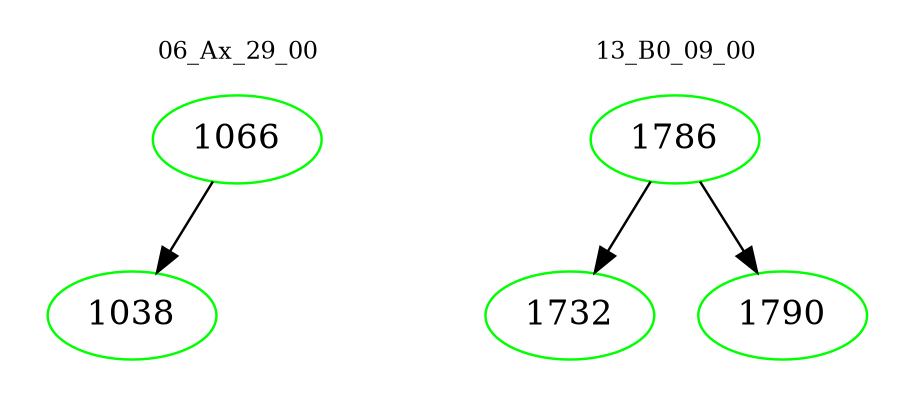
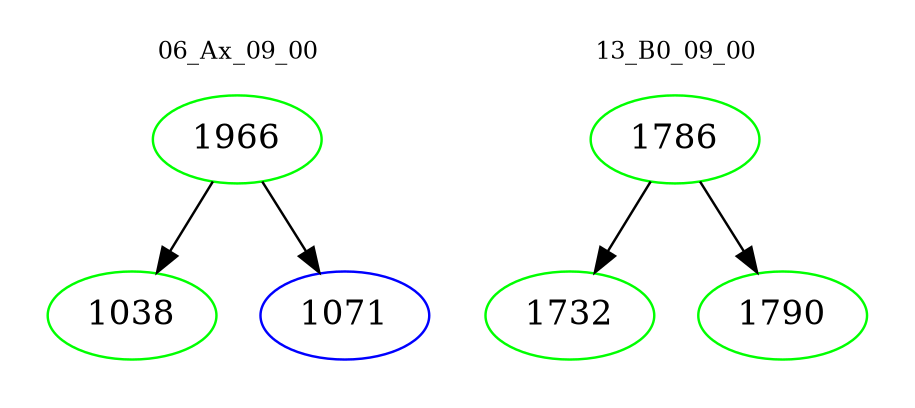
(238, 53) -> (238, 53)
(237, 139) -> (237, 139)
none -> (345, 316)
